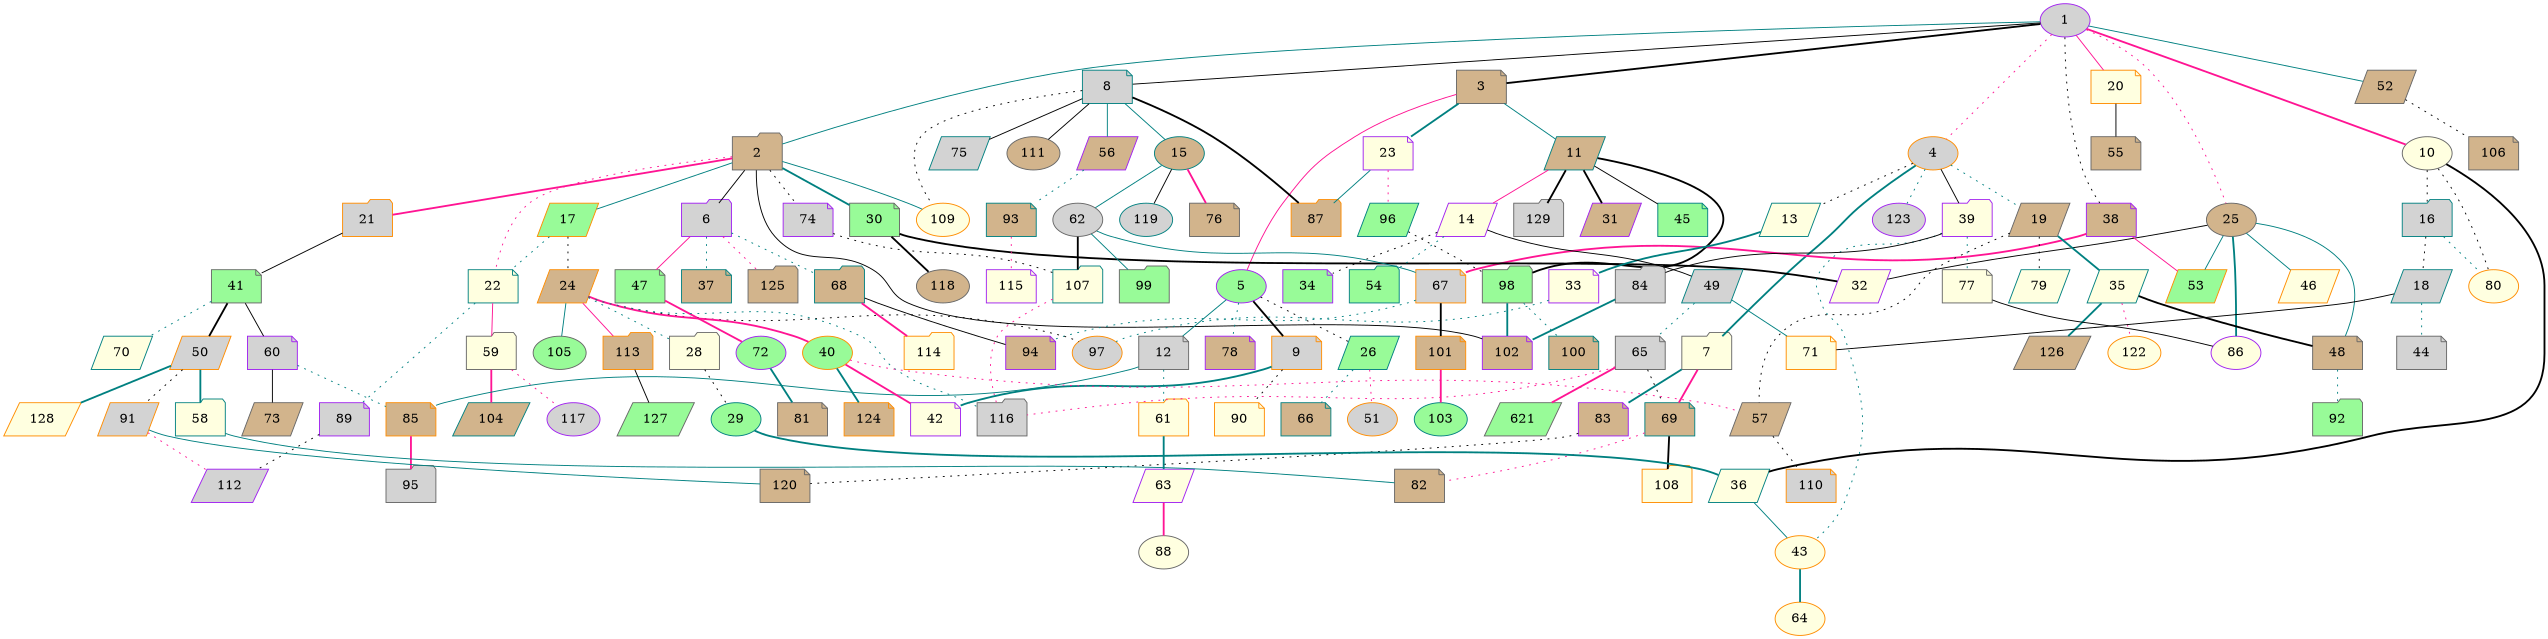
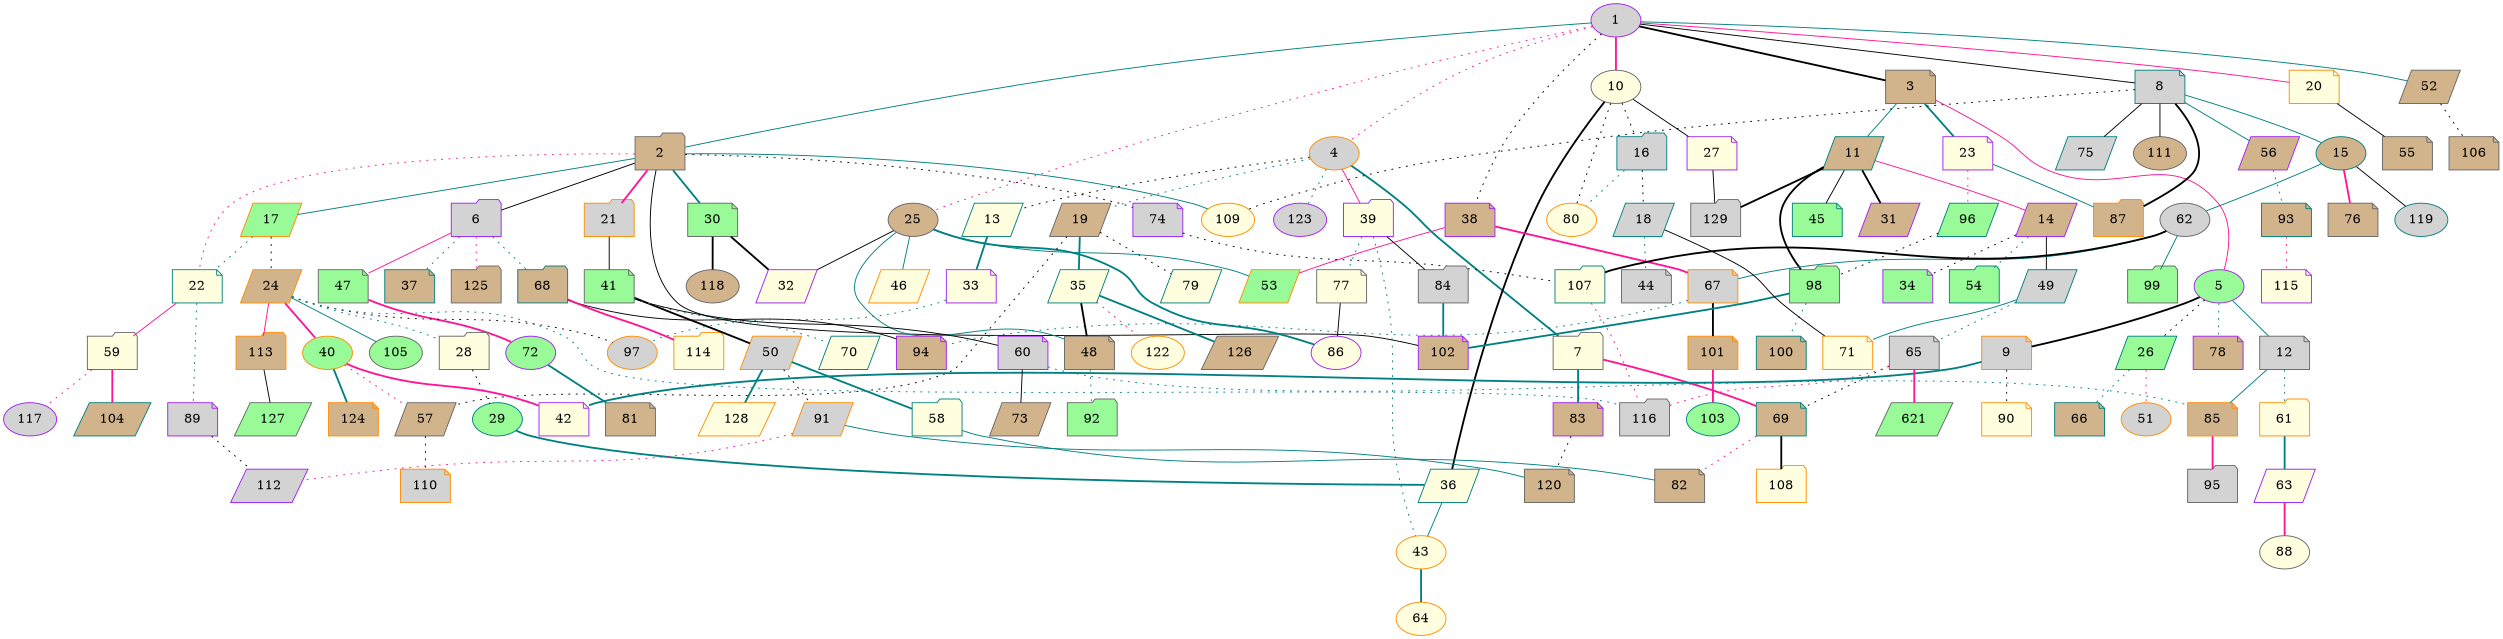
none -> (1712, 153)
(1950, 186) -> (1351, 186)
(1467, 220) -> (2046, 220)
